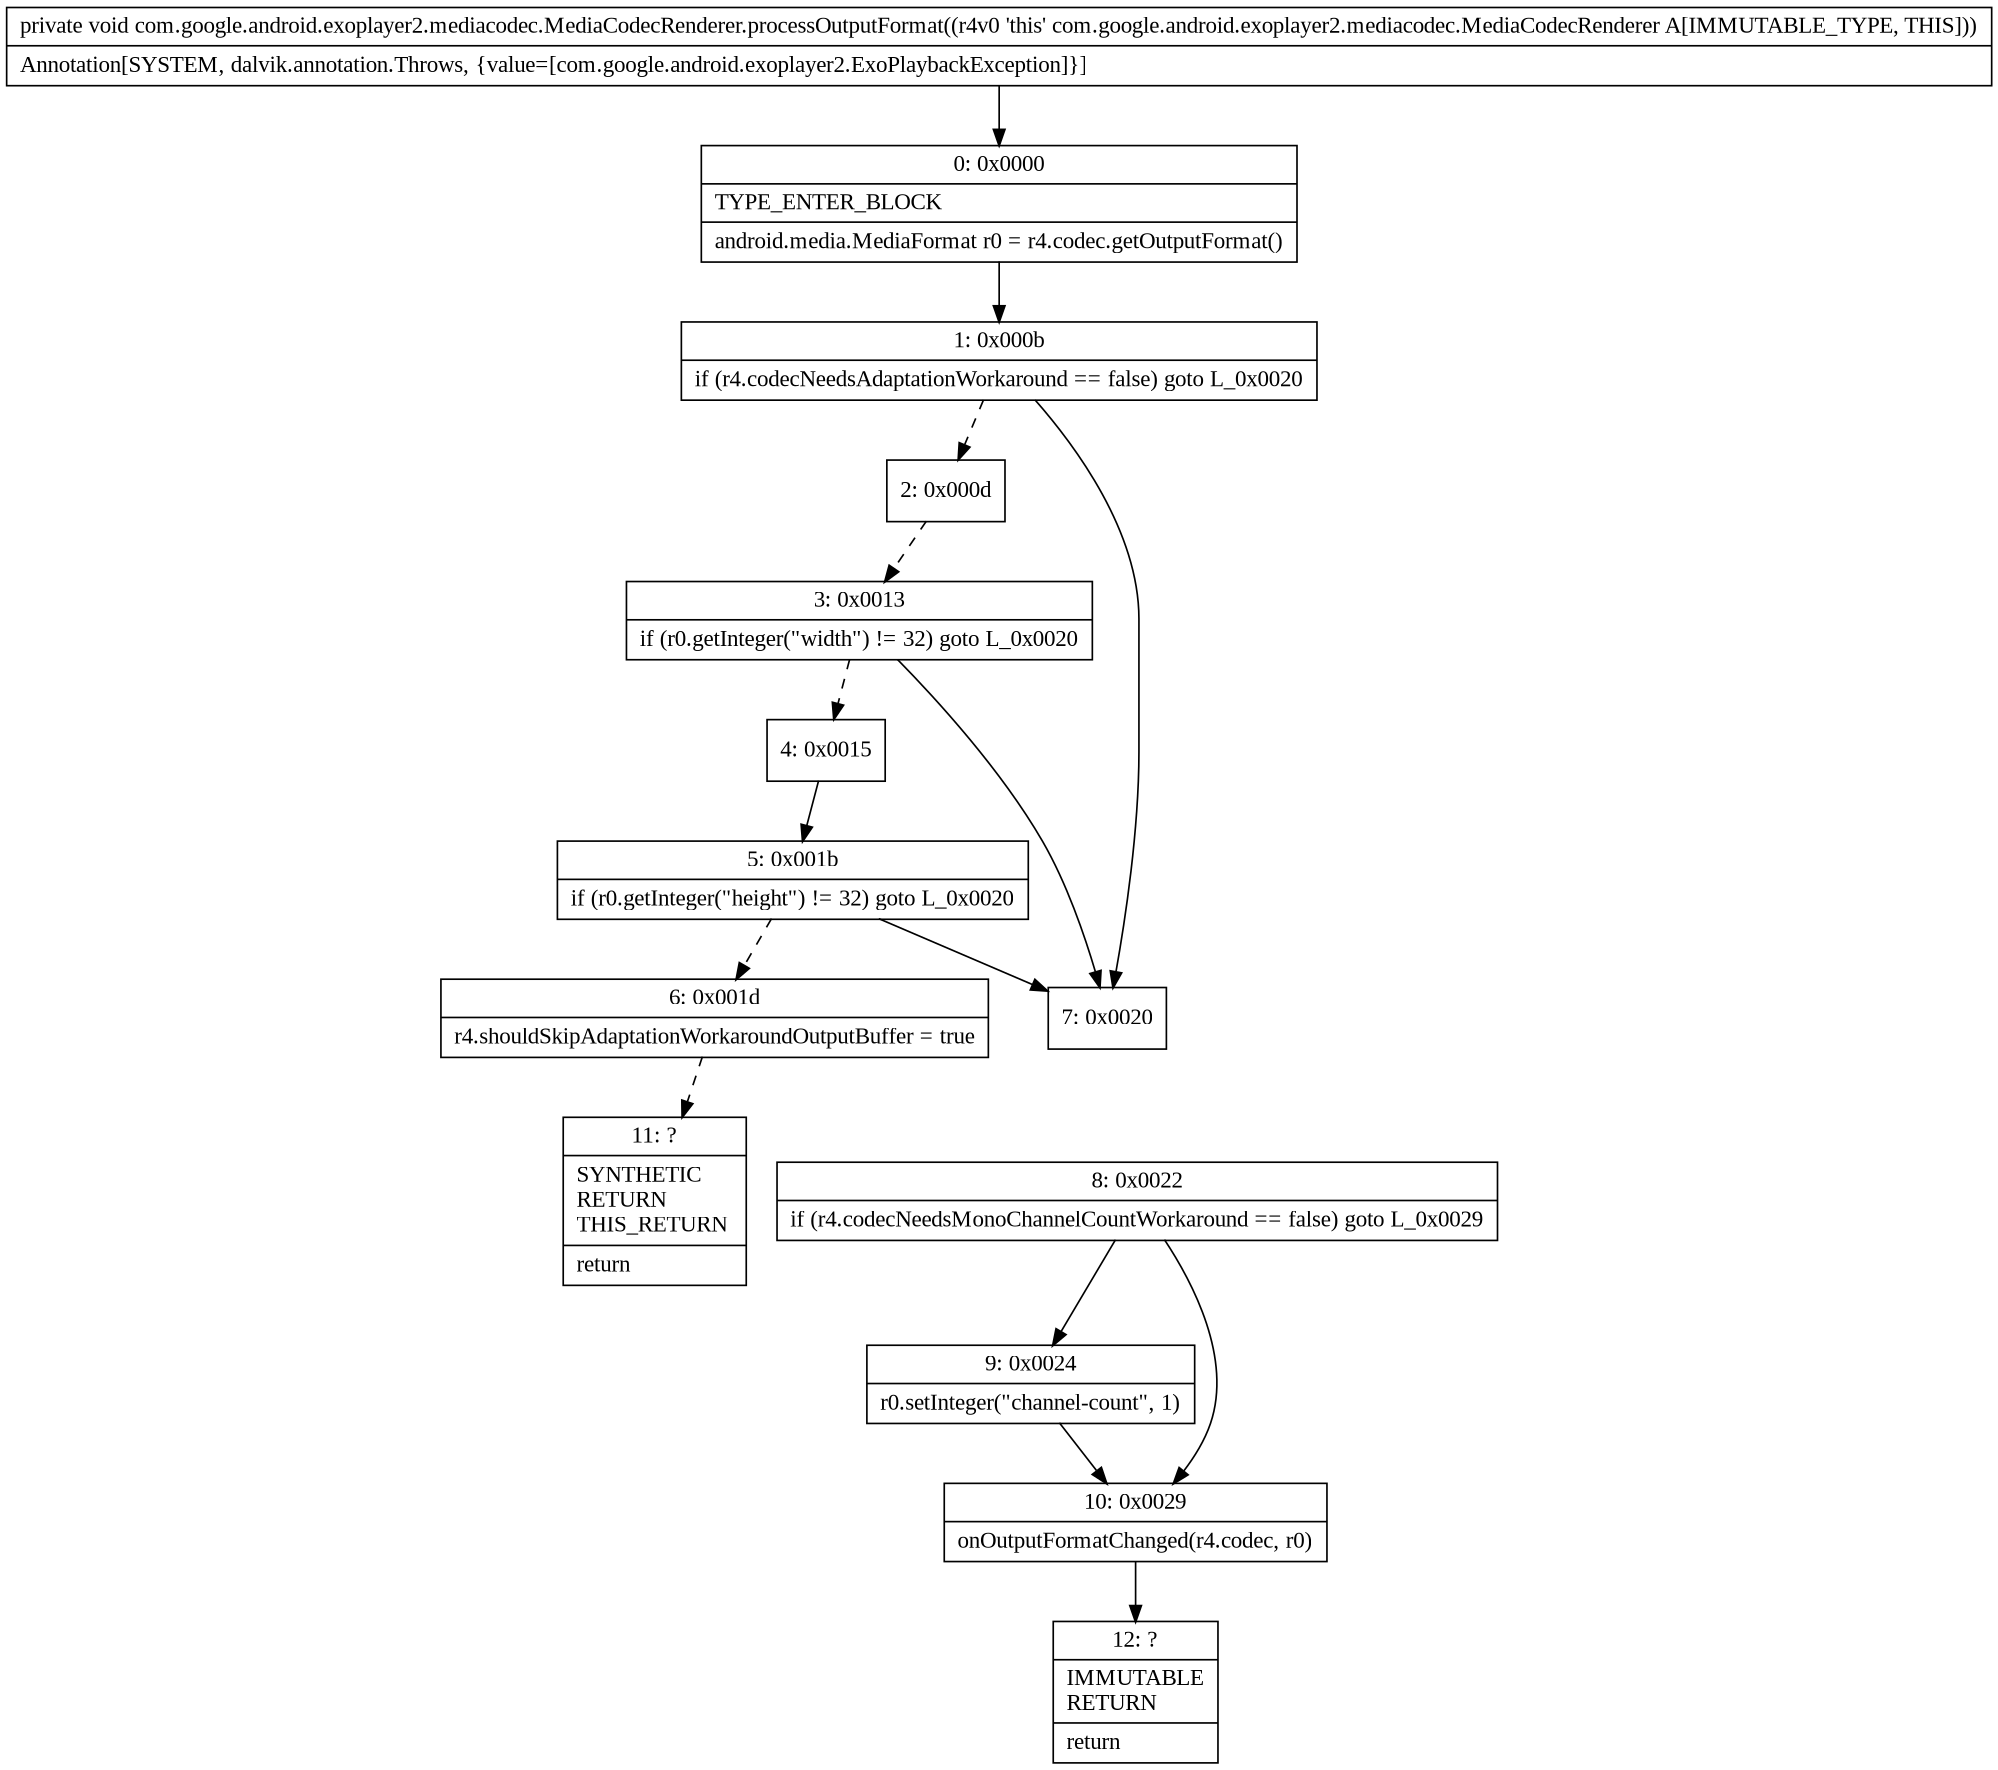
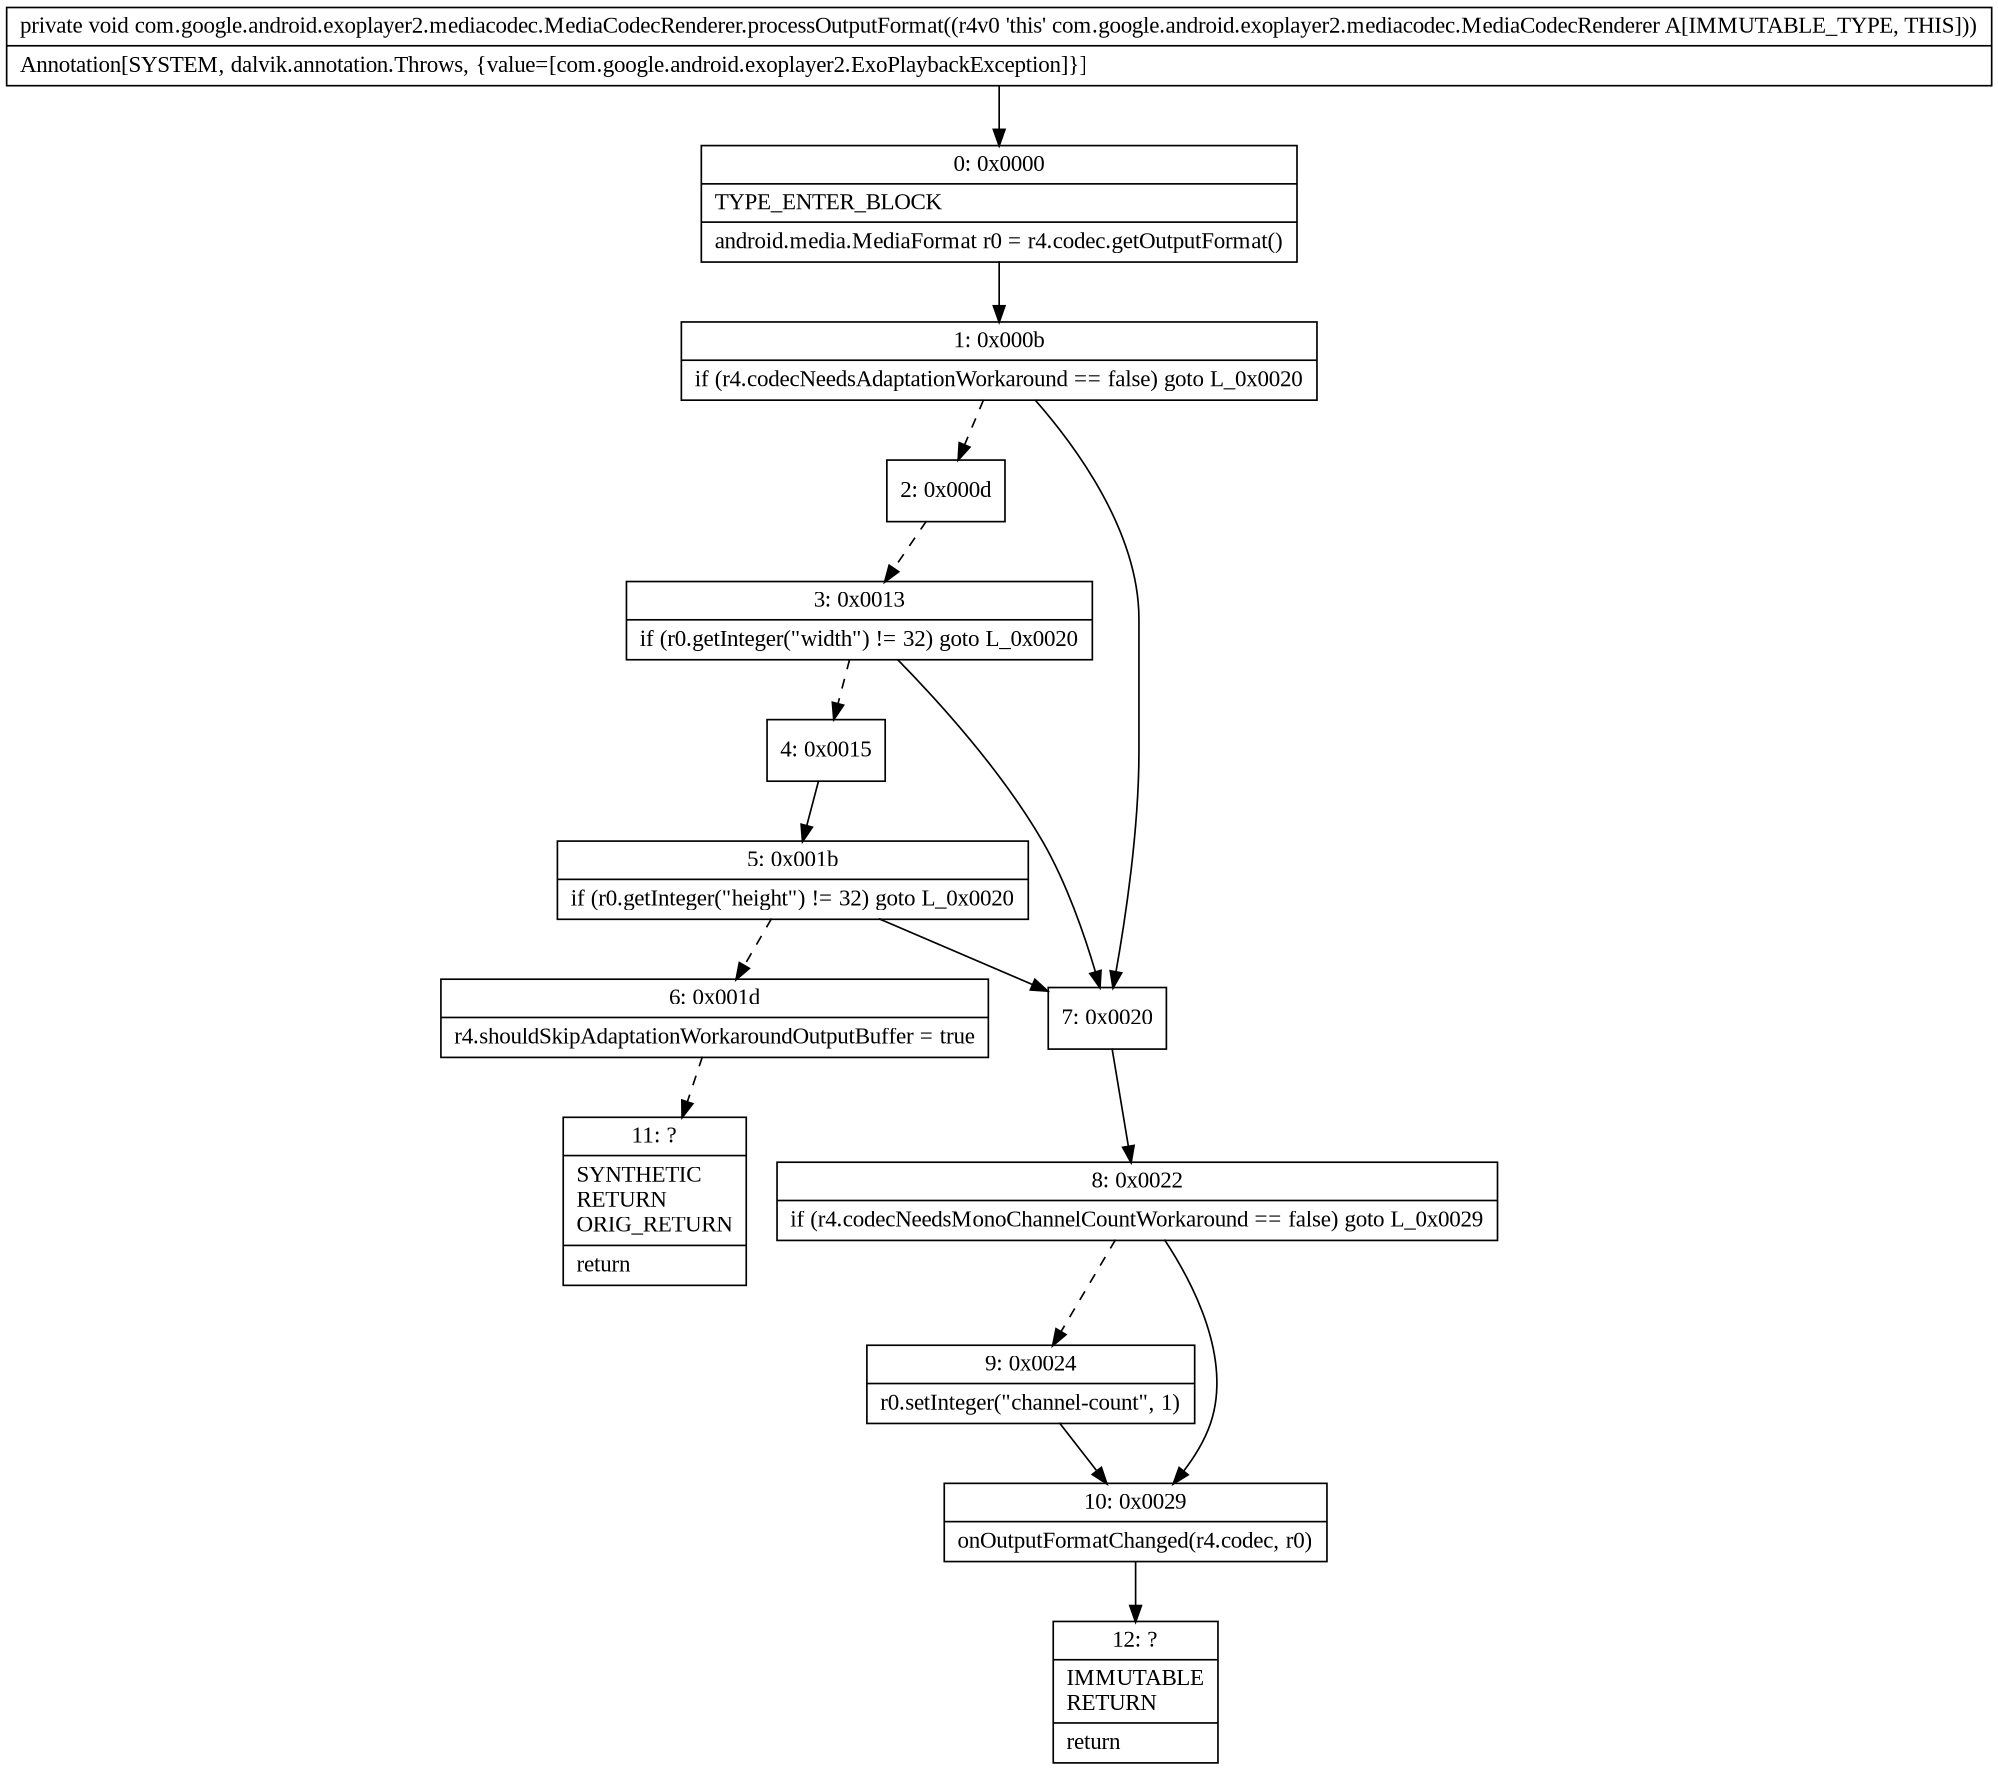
none -> (1120, 1097)
(652, 1225) -> (655, 1225)
(1088, 1286) -> (1088, 1286)
